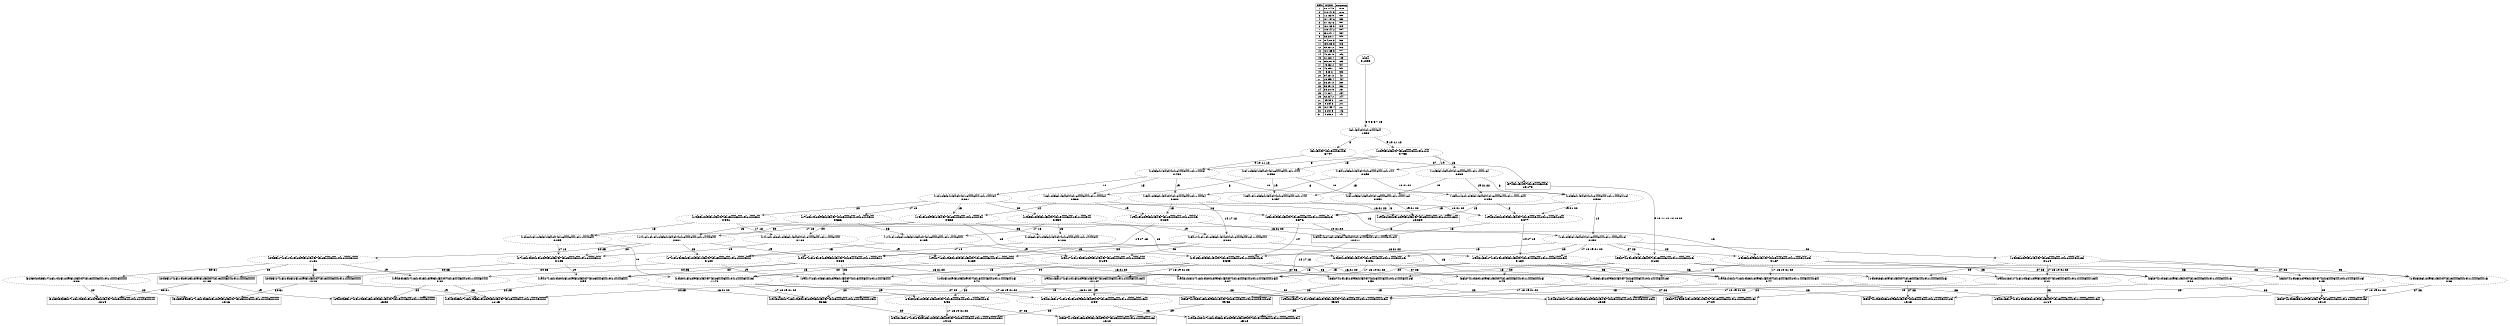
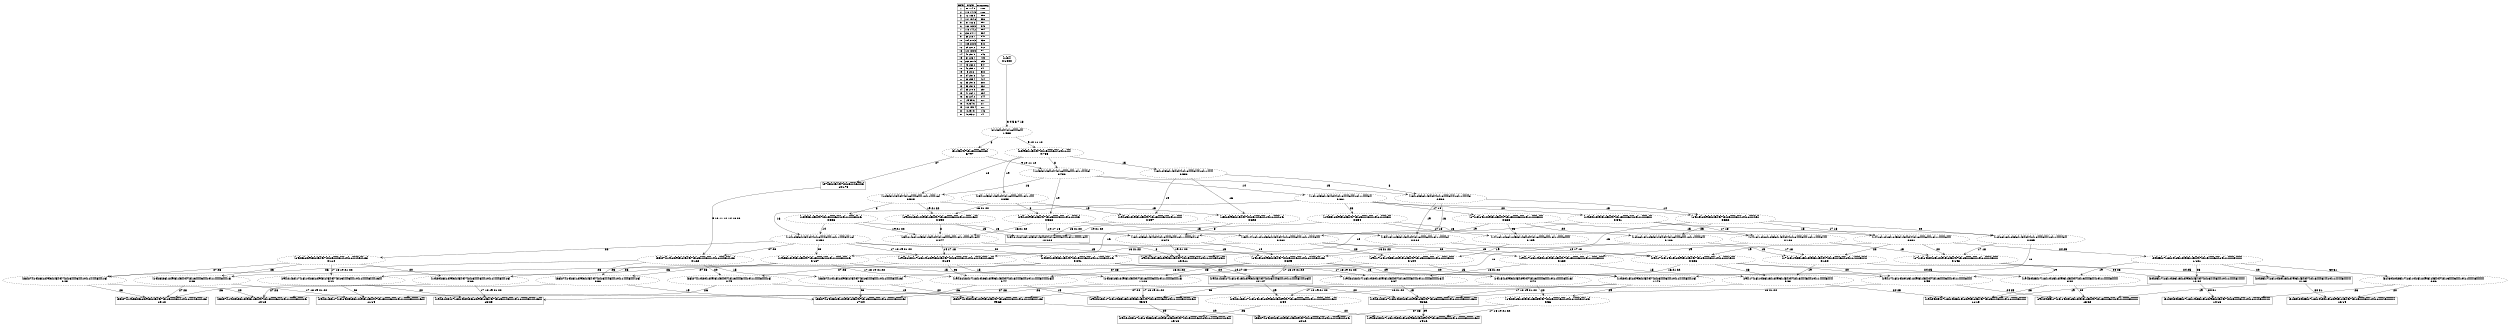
(1383, 193) -> (995, 189)
